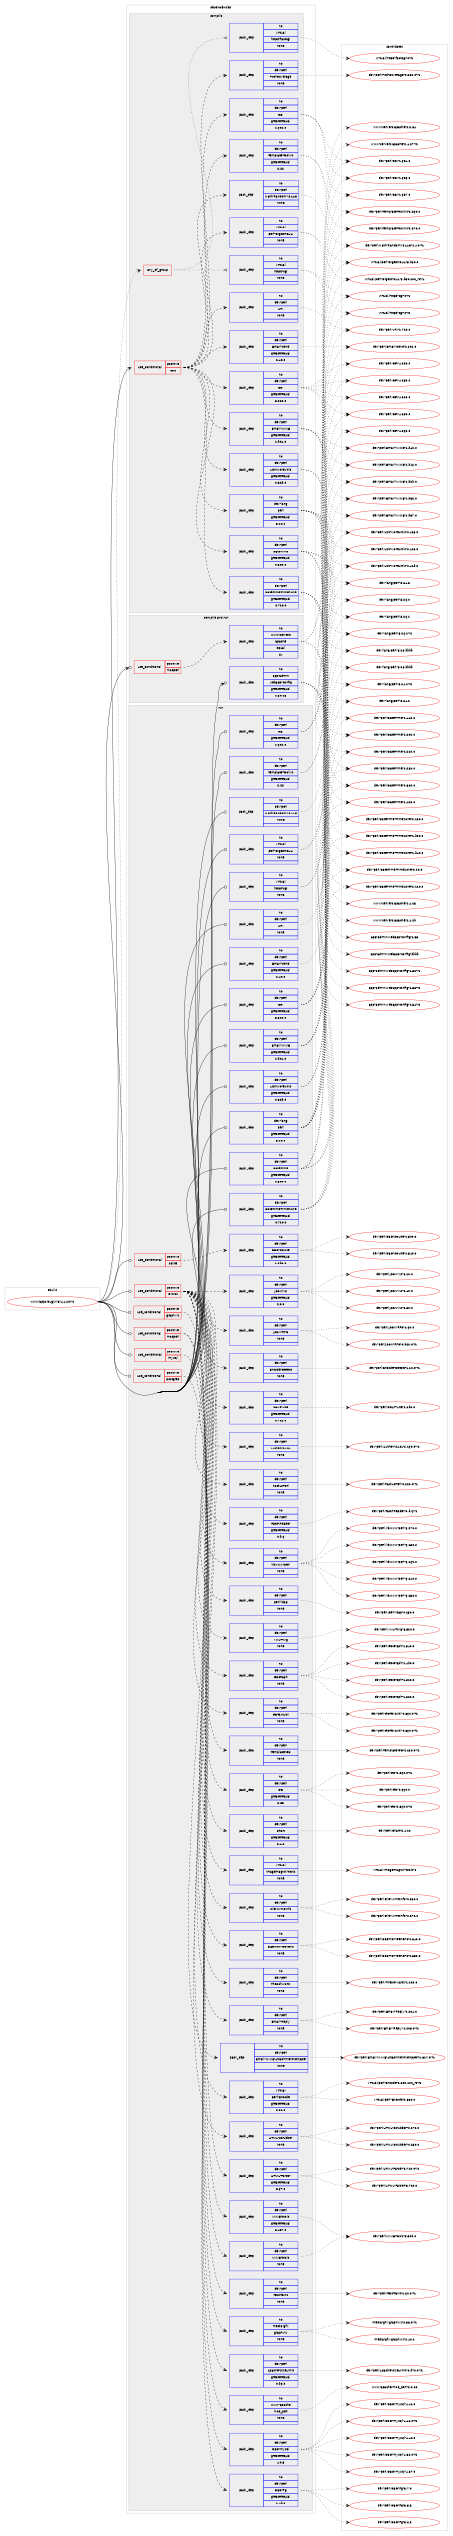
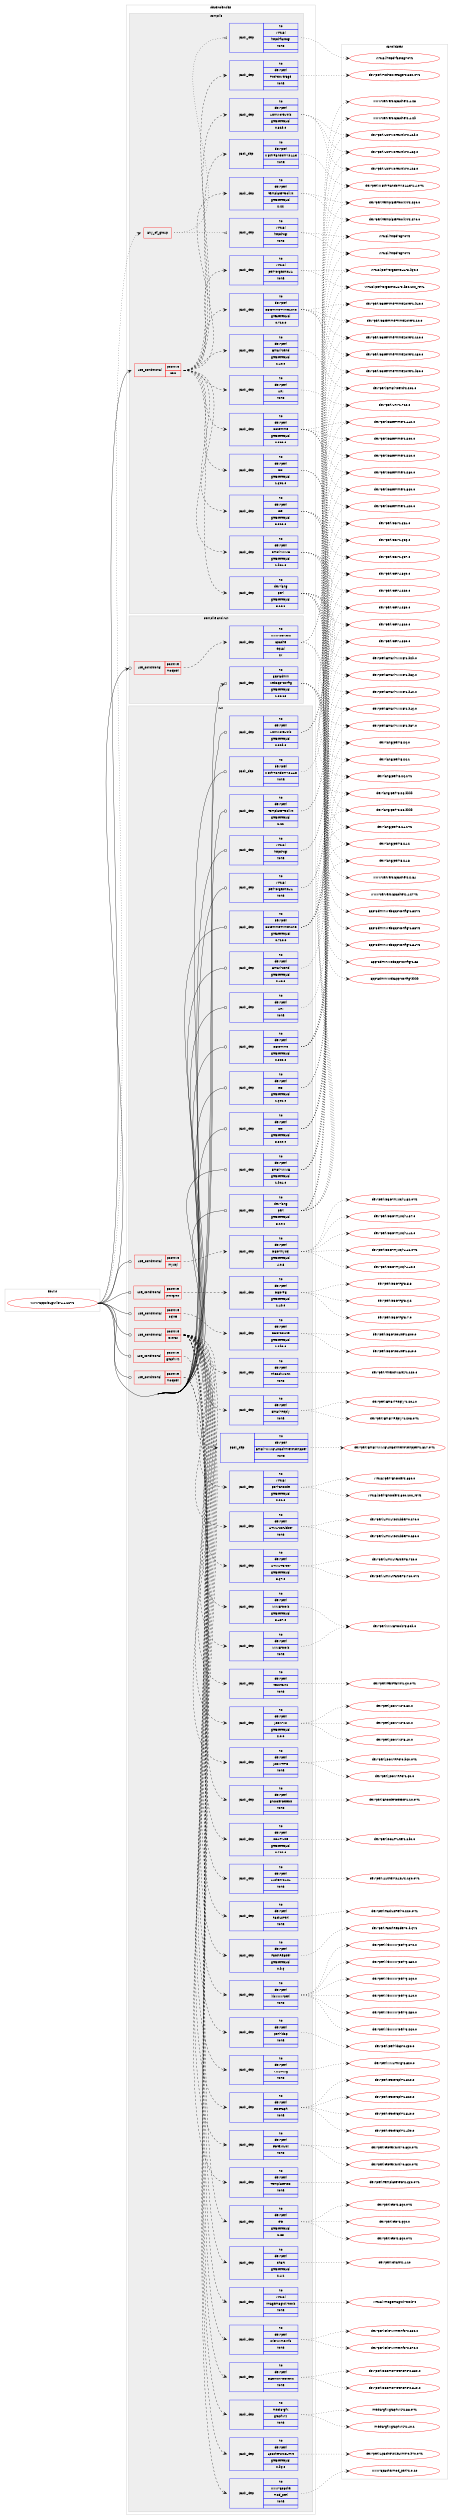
none -> (395, 2030)
